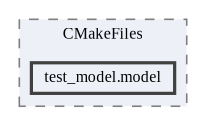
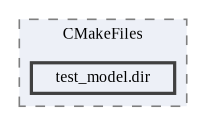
(103, 78) -> (103, 78)
